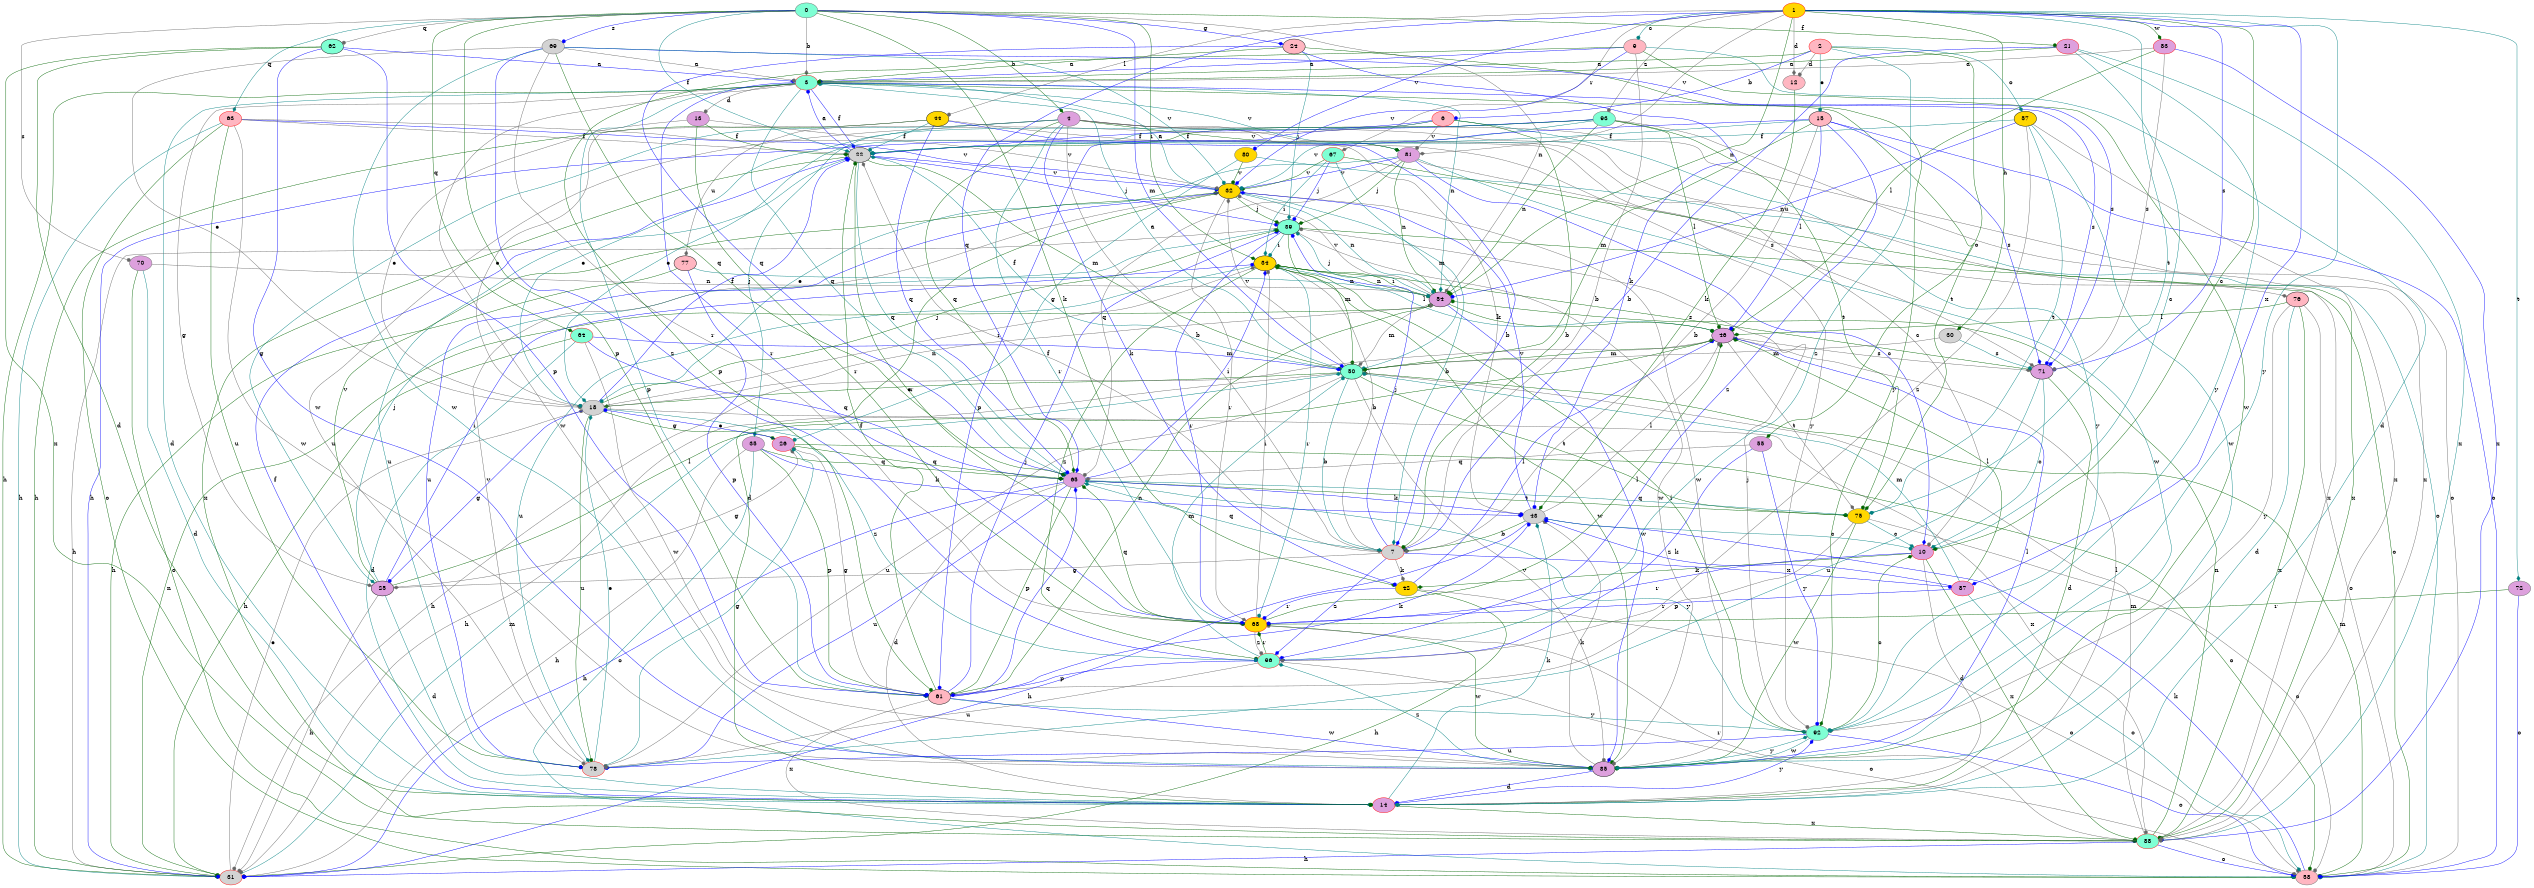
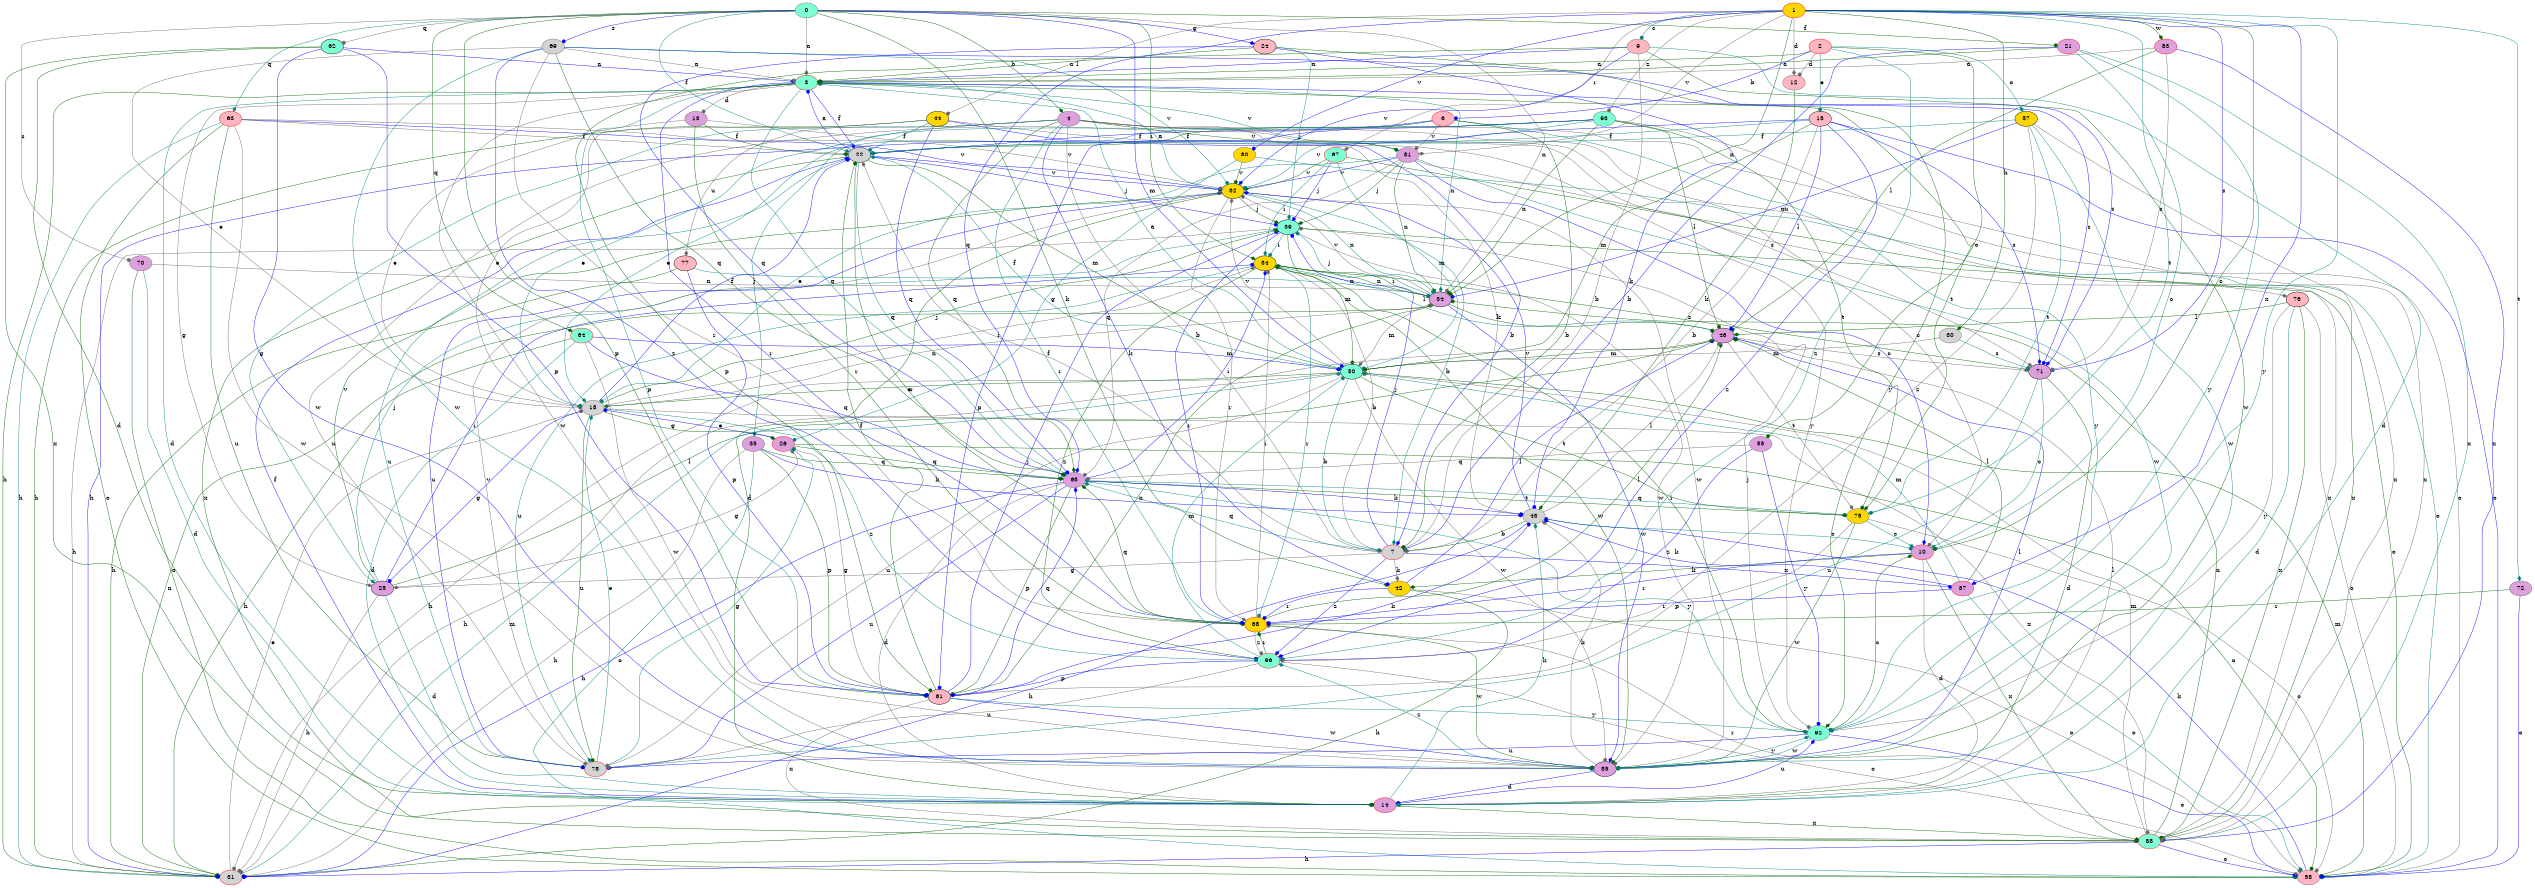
(809, 47) -> (808, 47)
(1981, 212) -> (1982, 212)
(1525, 570) -> (1504, 570)
(1781, 769) -> (1783, 769)
